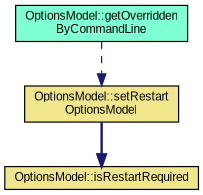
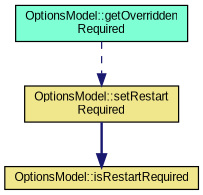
(102, 23) -> (102, 23)
(102, 104) -> (102, 104)
